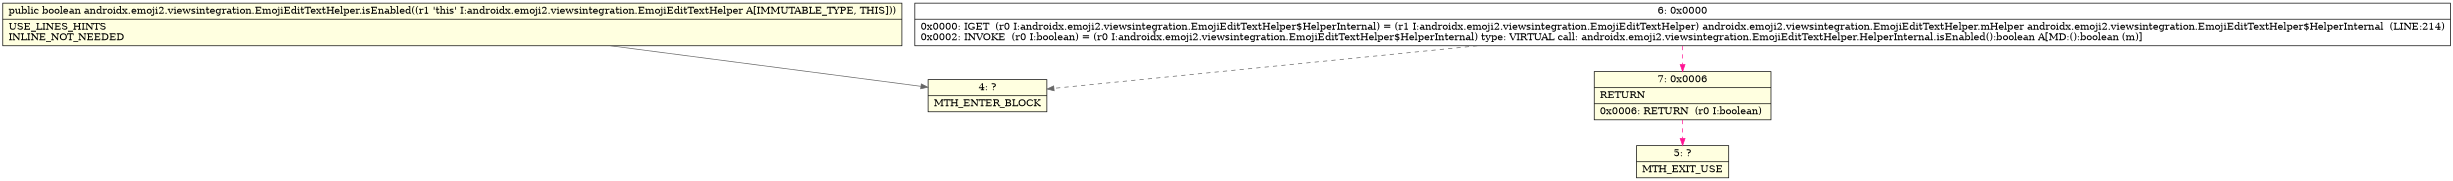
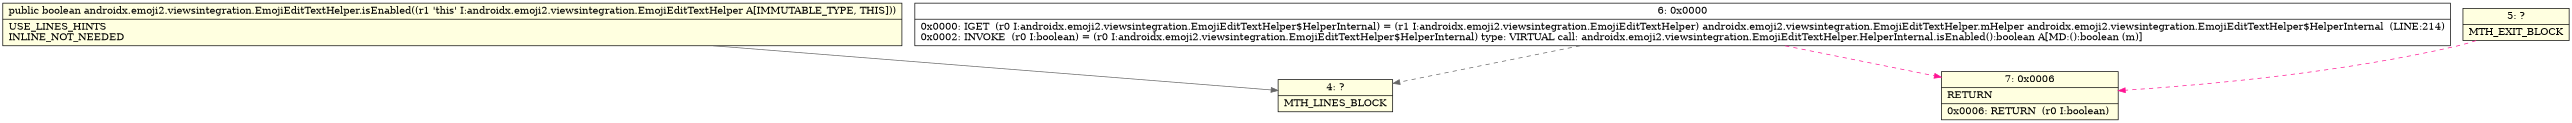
(987, 103) -> (1335, 103)
(1683, 129) -> (2302, 73)
(1683, 169) -> (2516, 32)
